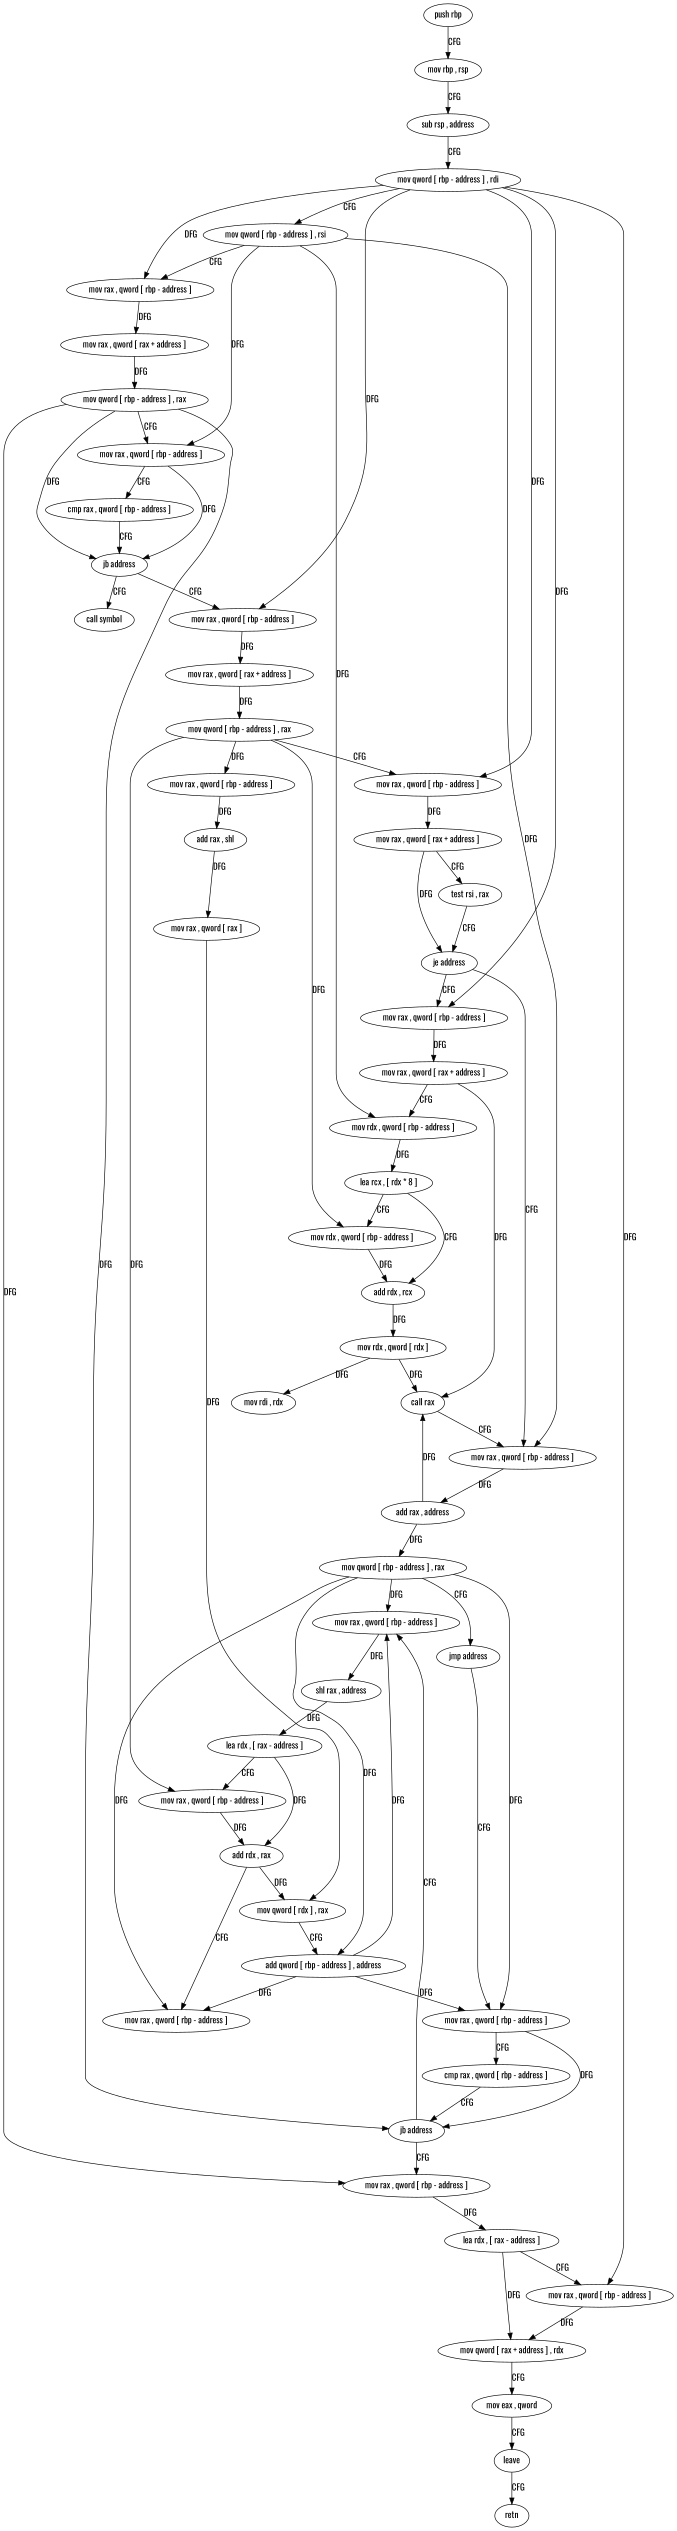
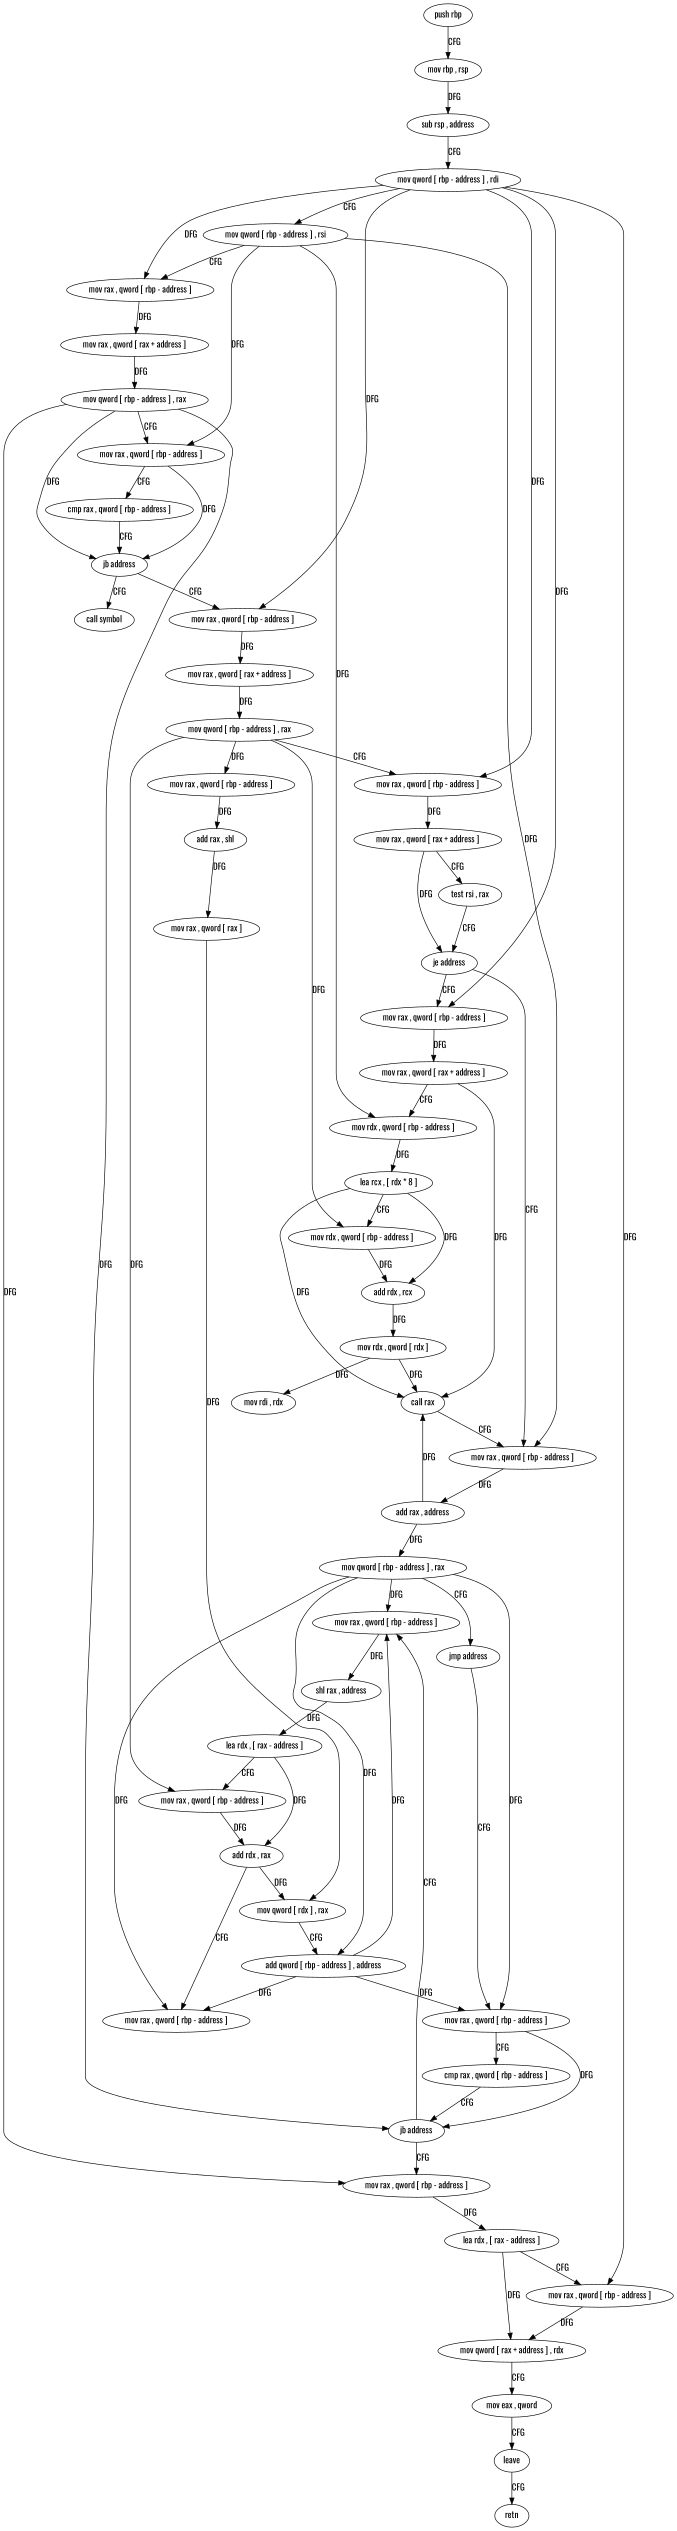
(455, 98) -> (455, 98)
(451, 1238) -> (451, 1238)
none -> (294, 1295)
